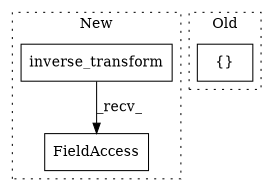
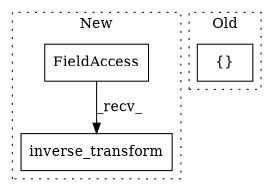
(97, 102) -> (97, 102)
